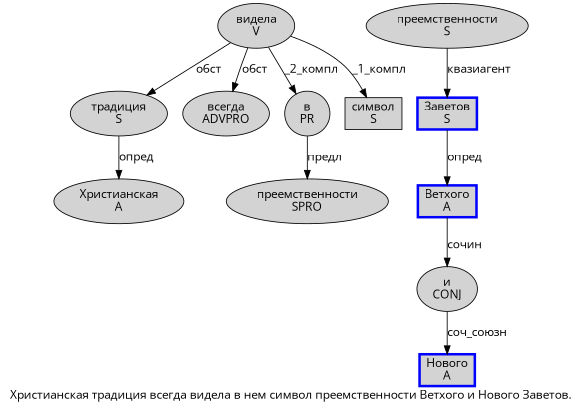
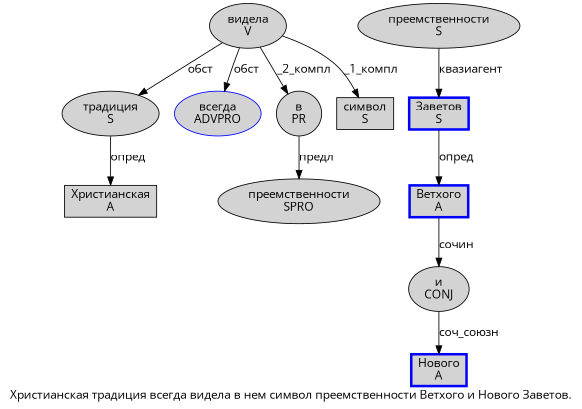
(226, 114) -> (218, 114)
(119, 201) -> (111, 201)
